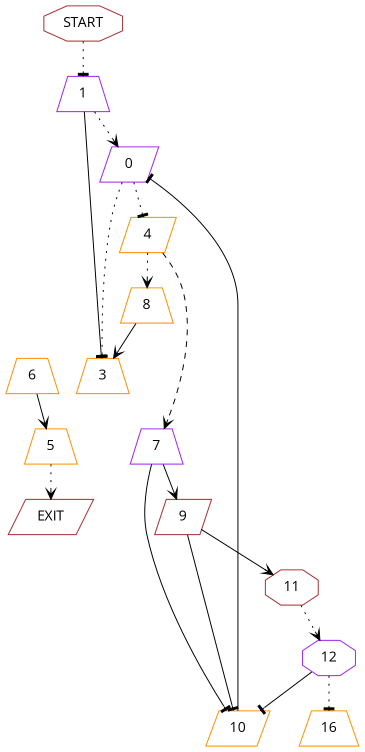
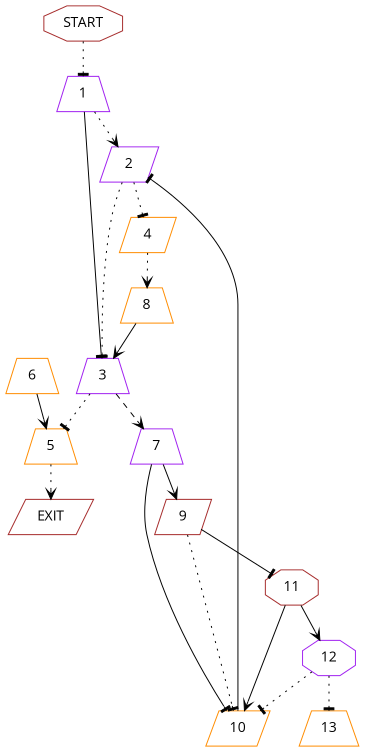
(129, 164) -> (129, 164)
(187, 334) -> (127, 407)
(103, 376) -> (103, 376)
none -> (78, 409)
(232, 549) -> (232, 549)
(308, 619) -> (308, 619)
(210, 620) -> (210, 620)
none -> (267, 653)
(288, 690) -> (288, 690)
(329, 728) -> (329, 728)
